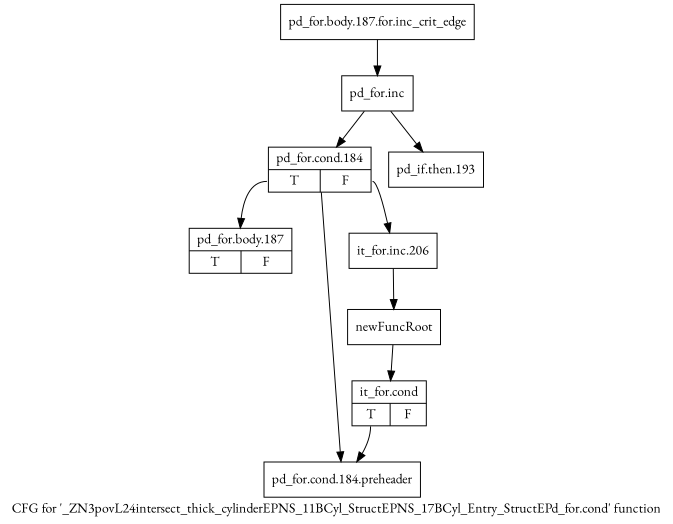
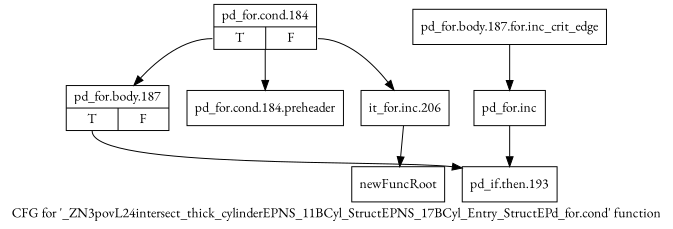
(353, 125) -> none
none -> (269, 161)
(389, 403) -> none
